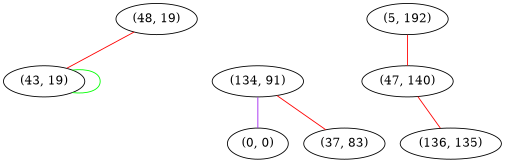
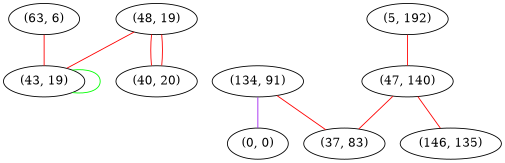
none -> (44, 19)
none -> (157, 81)
none -> (376, 113)
(451, 144) -> (451, 144)
